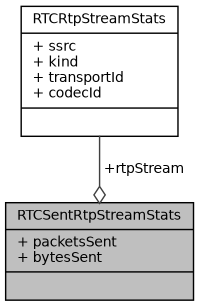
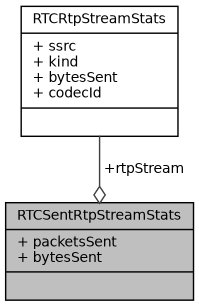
(78, 78) -> (76, 78)
